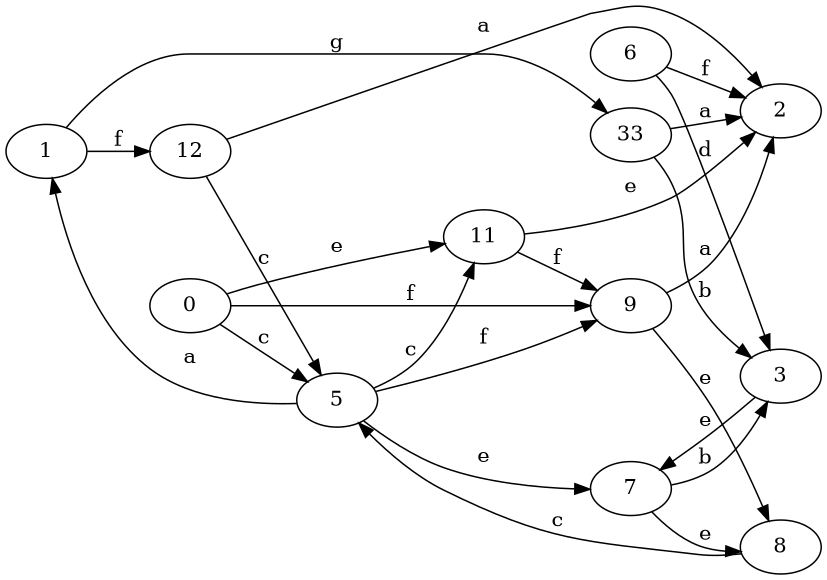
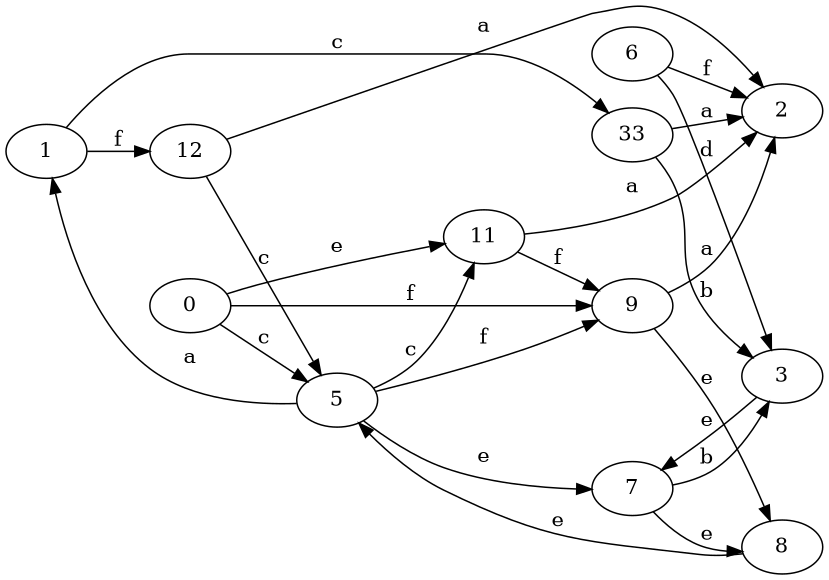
(337, 43) -> (337, 43)
(631, 187) -> (632, 187)
(557, 521) -> (558, 521)
